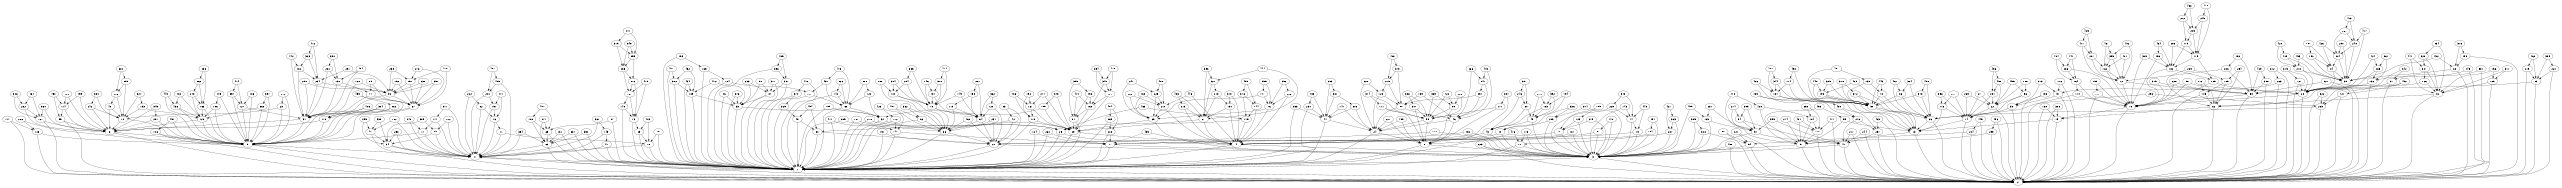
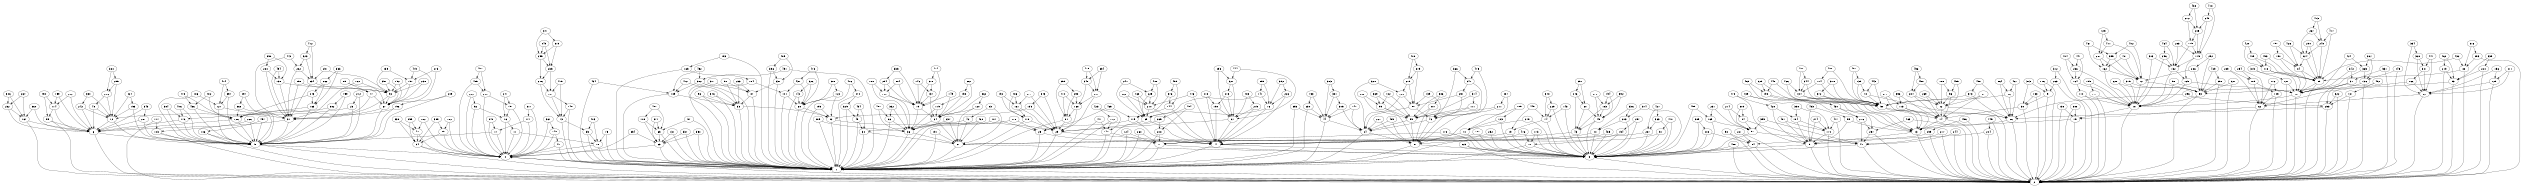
(397, 132) -> none
